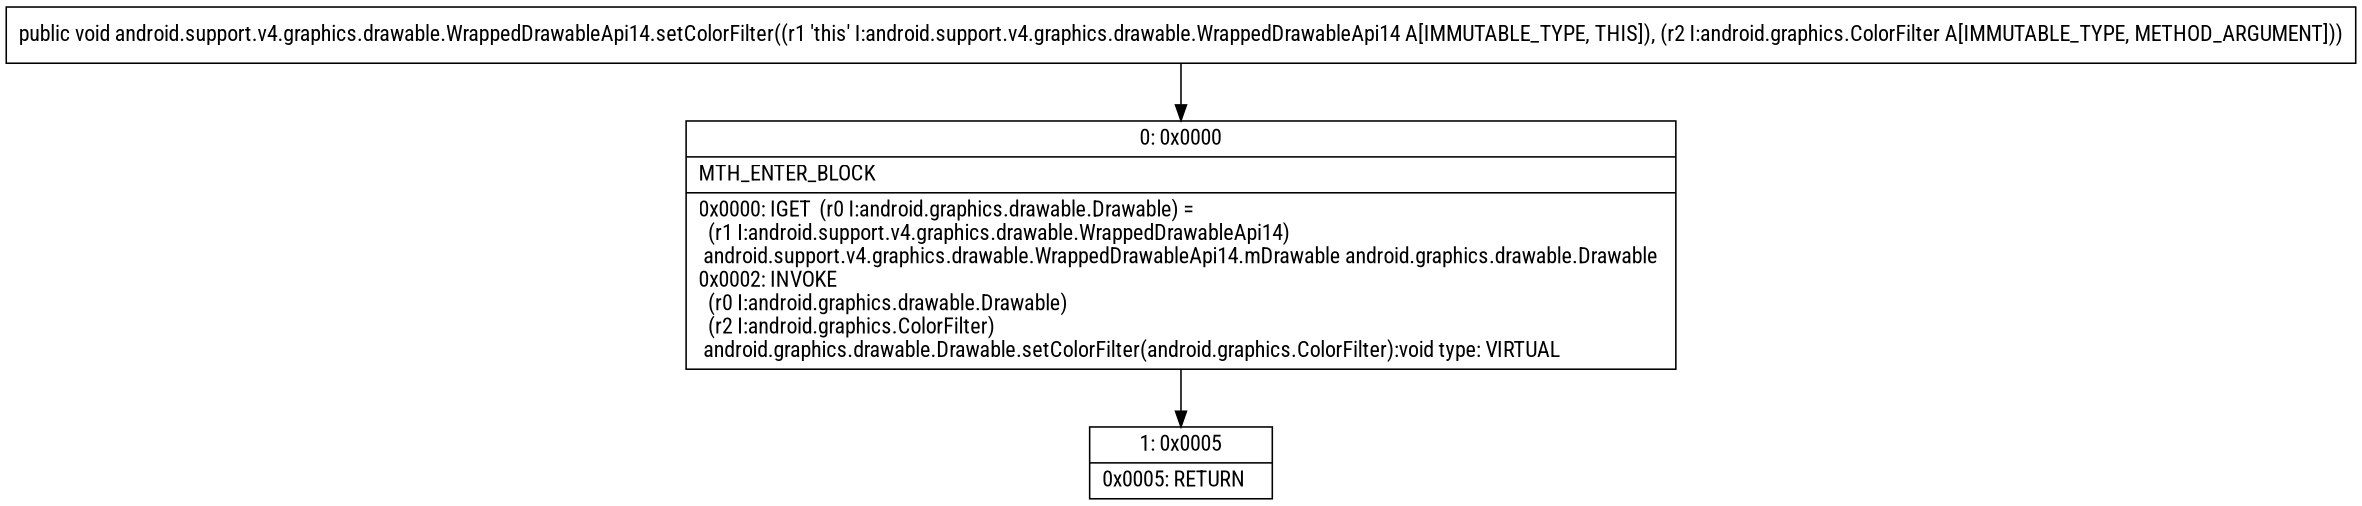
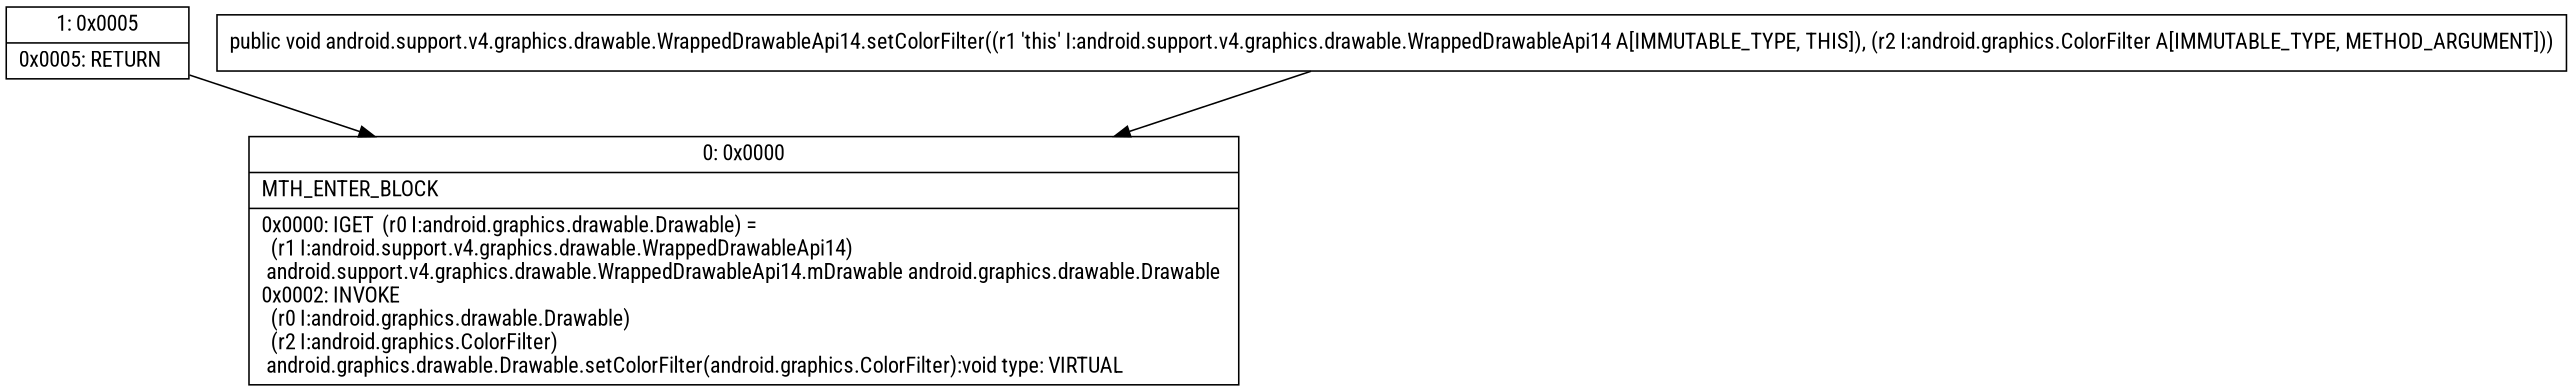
(1181, 390) -> (275, 103)
